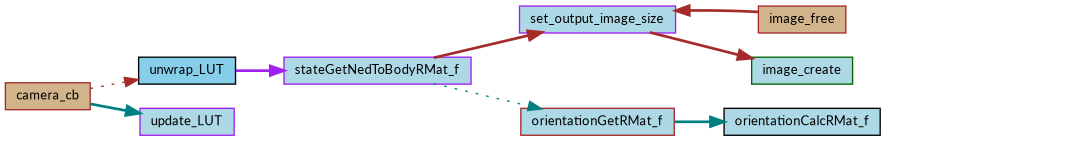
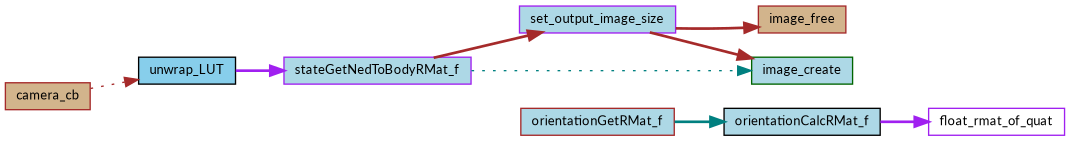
(724, 11) -> (710, 29)
(481, 95) -> (605, 71)
(187, 122) -> none
none -> (997, 122)
